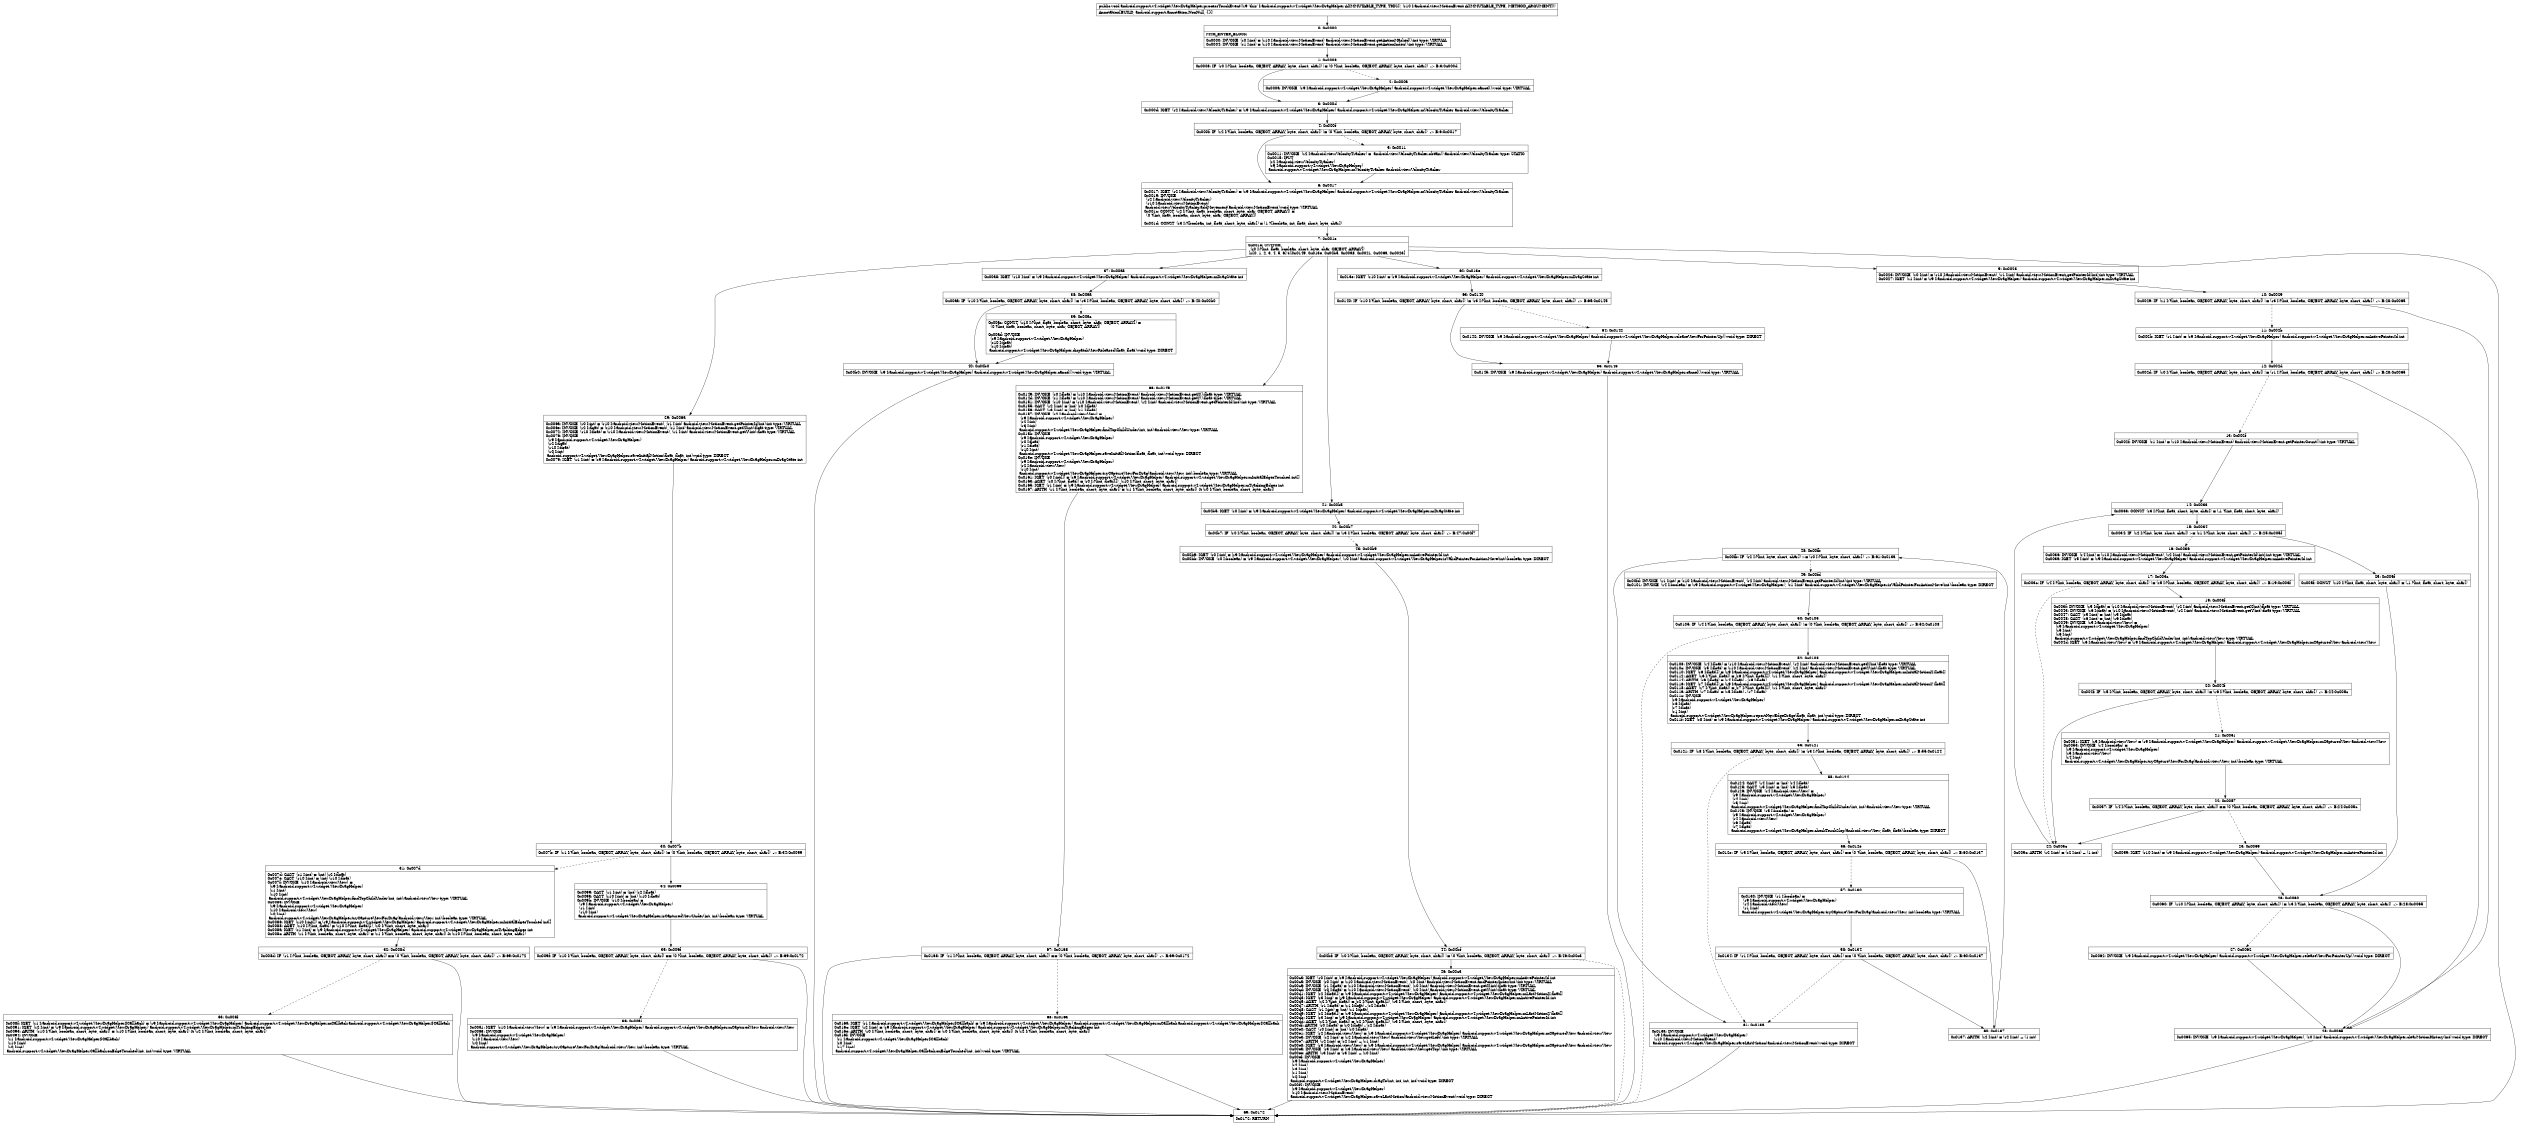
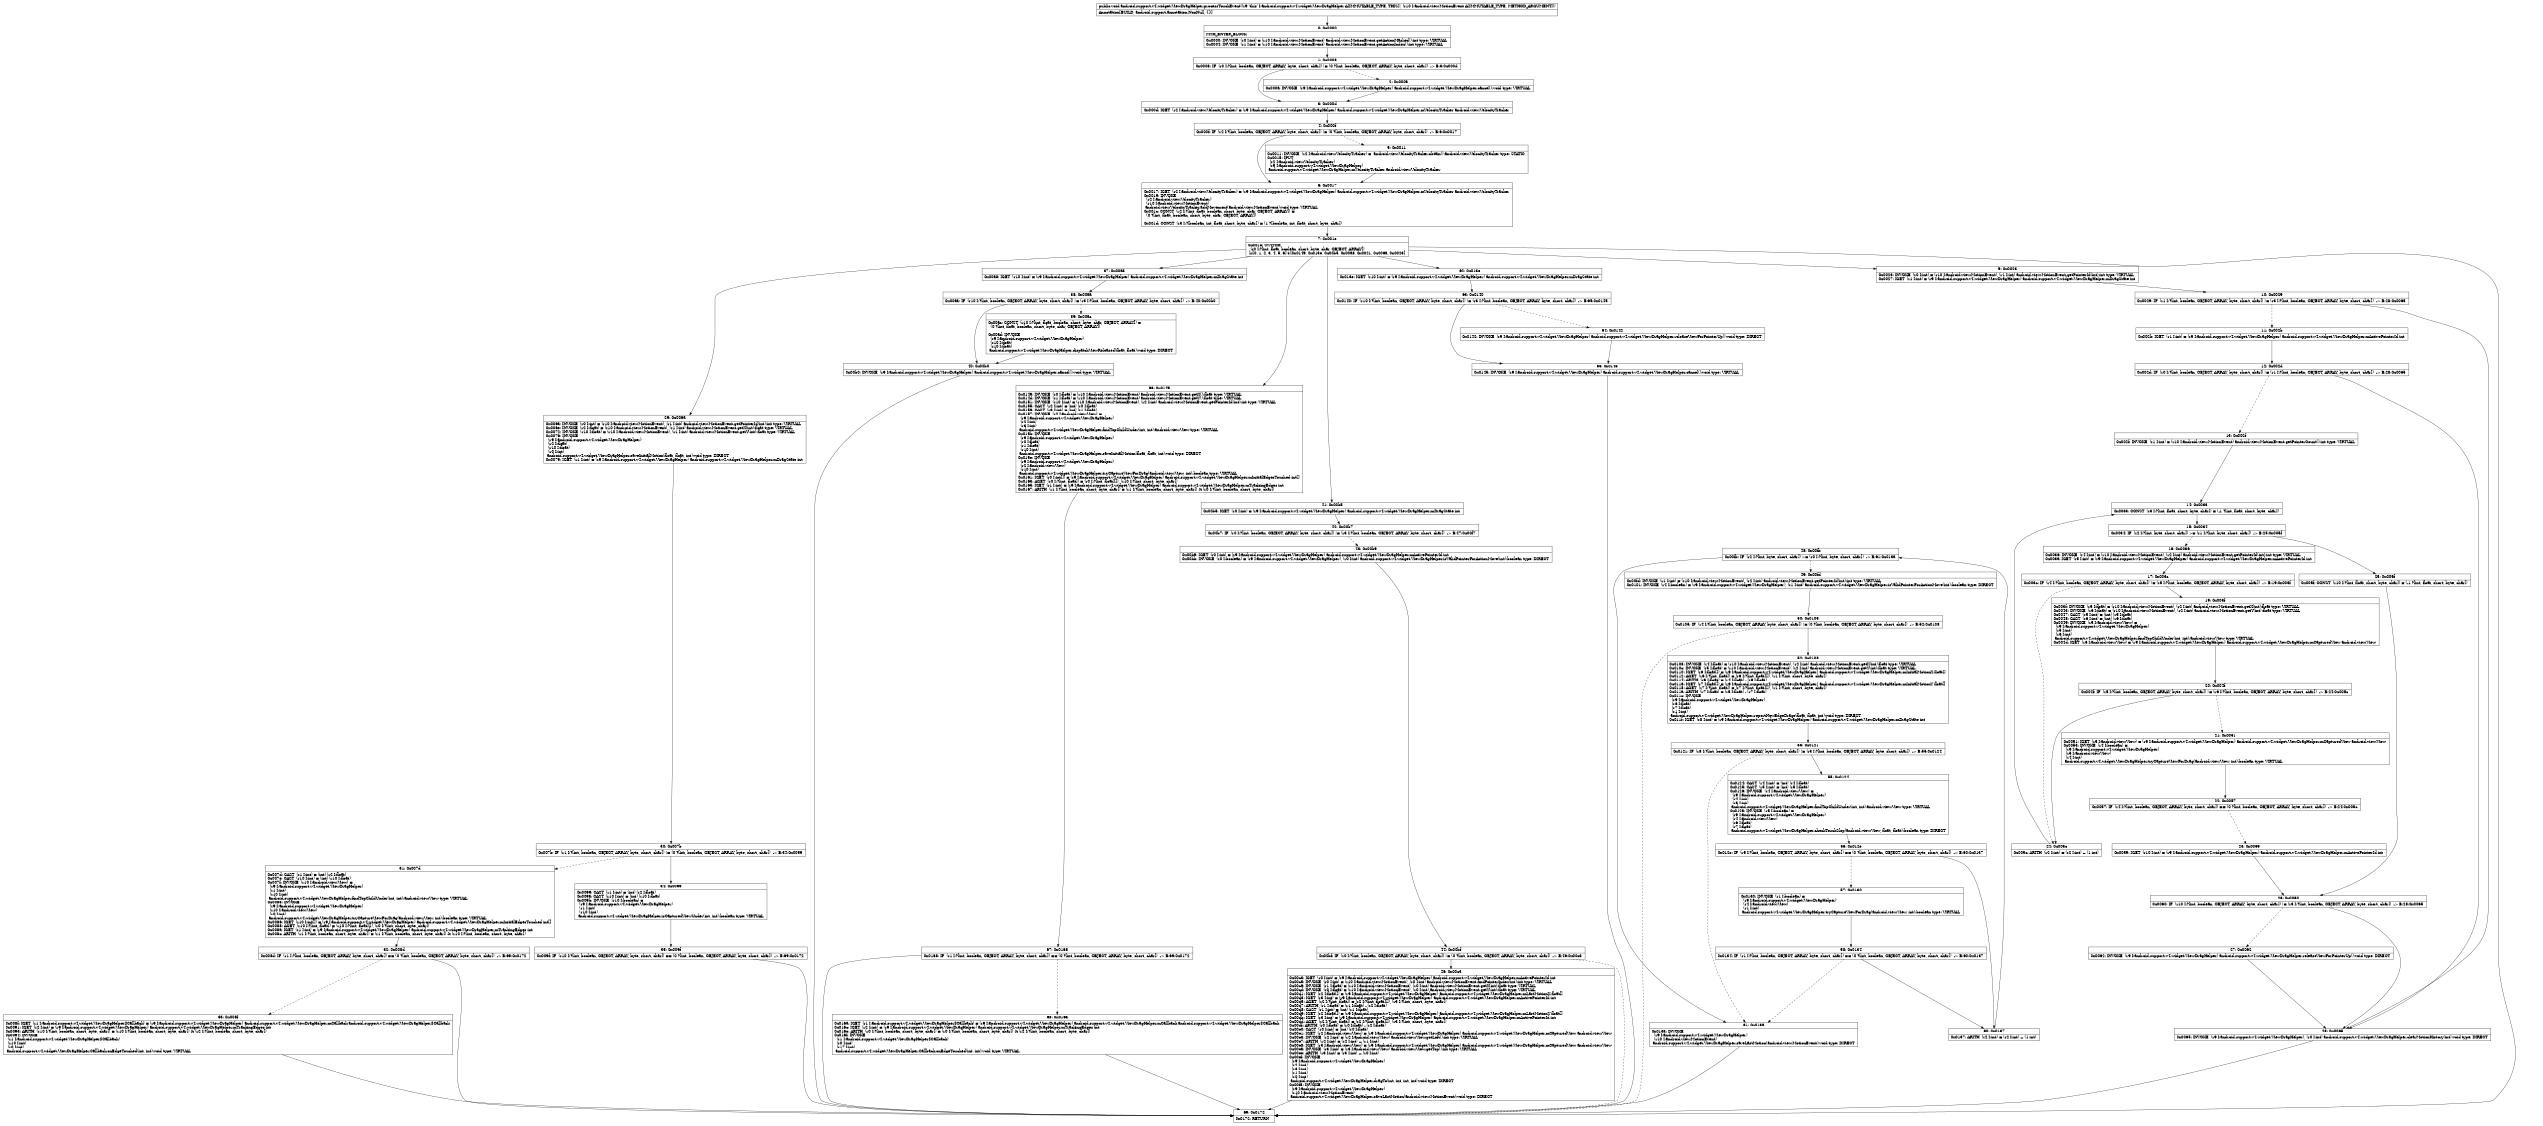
(2142, 827) -> none
(632, 1035) -> none
(1306, 1085) -> (1306, 1085)
